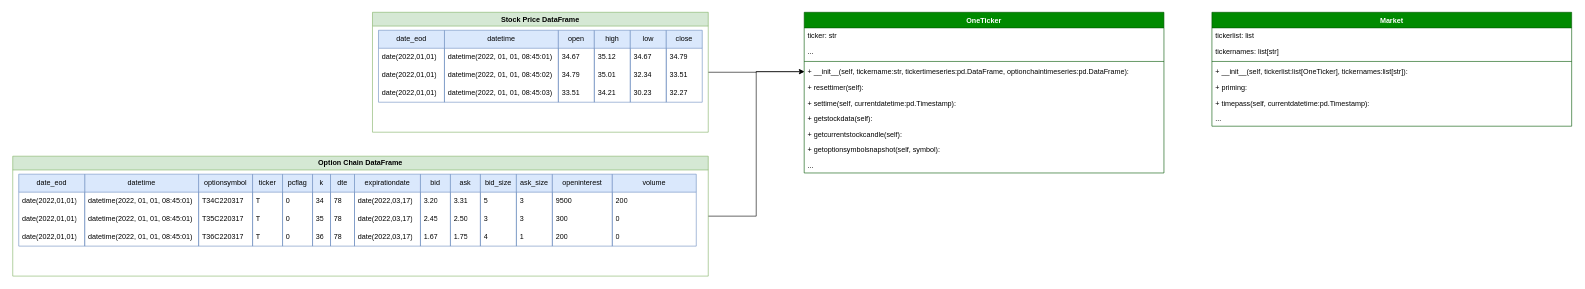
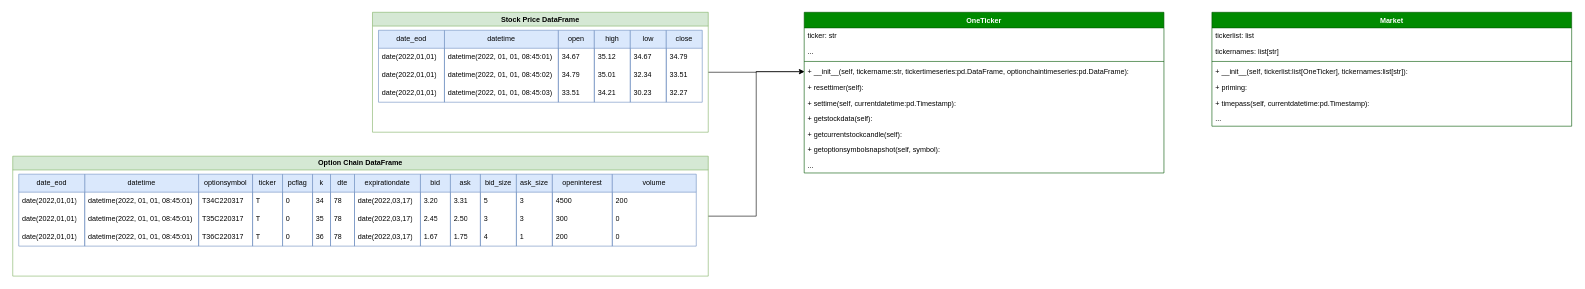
(564, 201) -> (564, 201)
